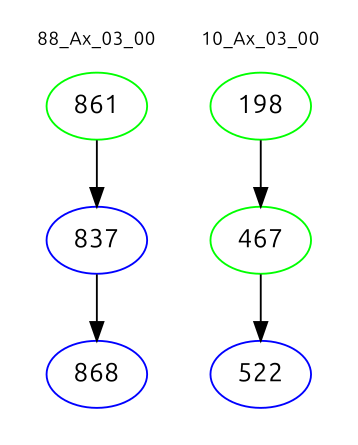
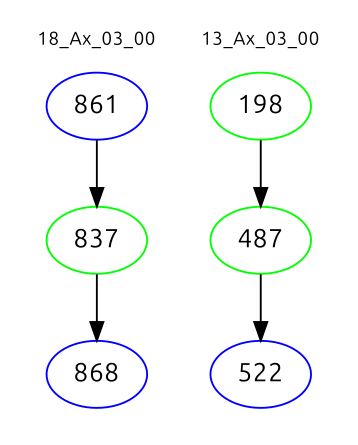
(97, 40) -> (97, 40)
(261, 40) -> (261, 40)
(97, 106) -> (97, 106)
(97, 240) -> (97, 240)
(261, 240) -> (261, 240)
